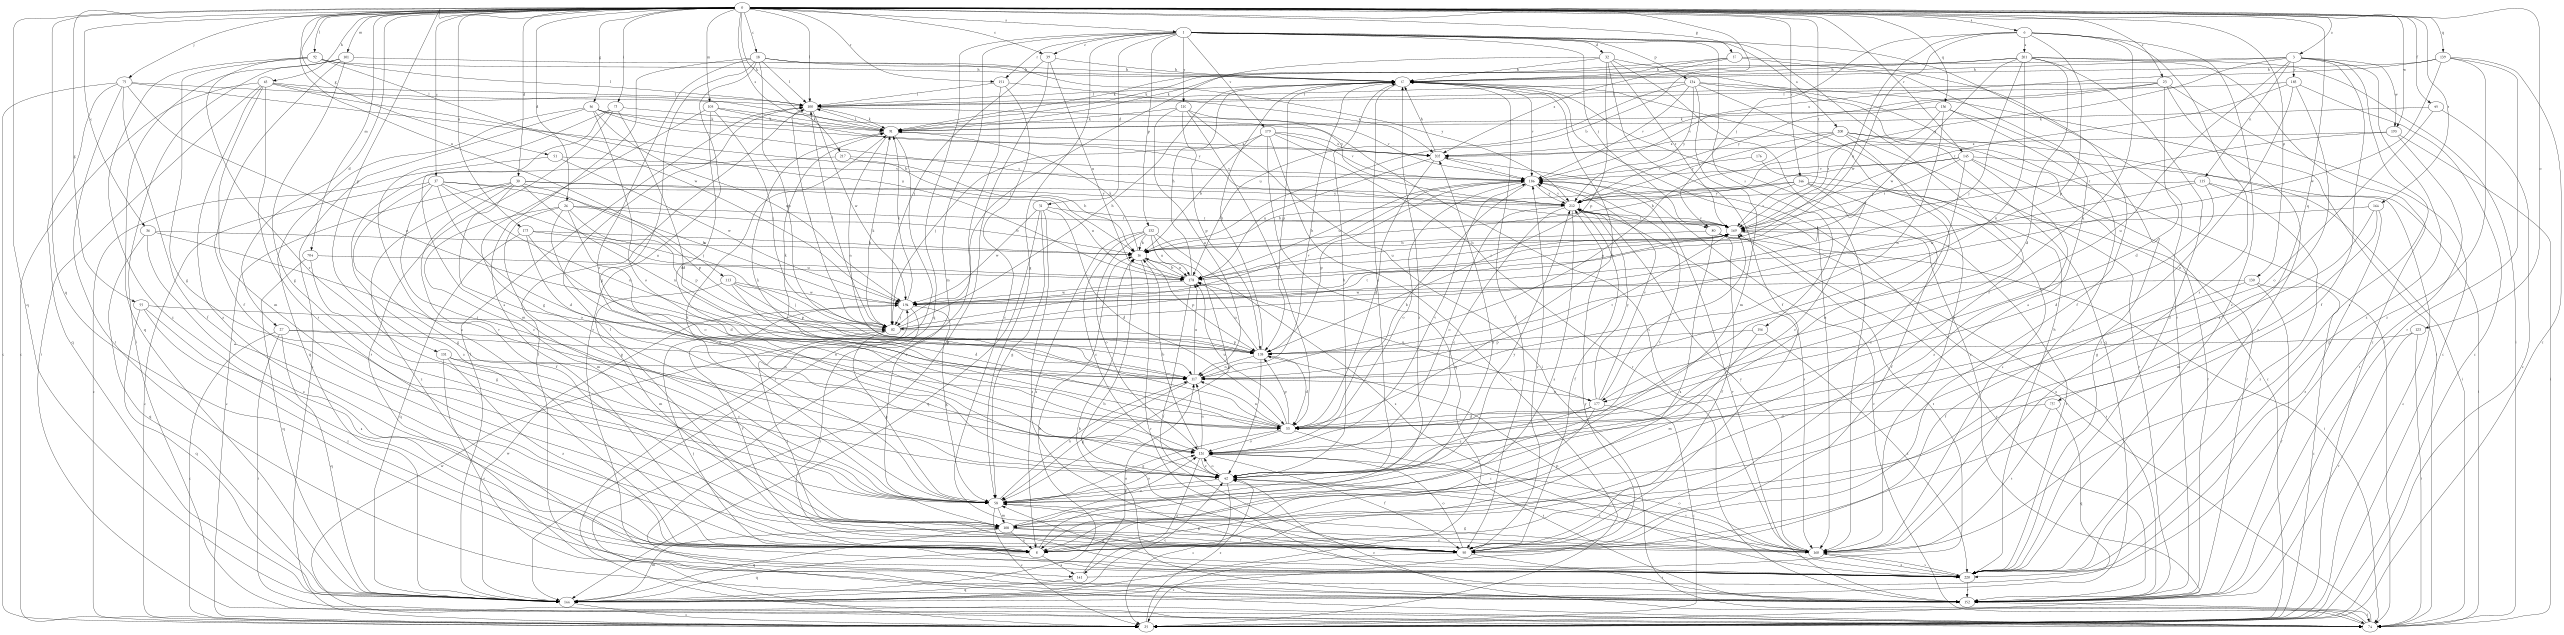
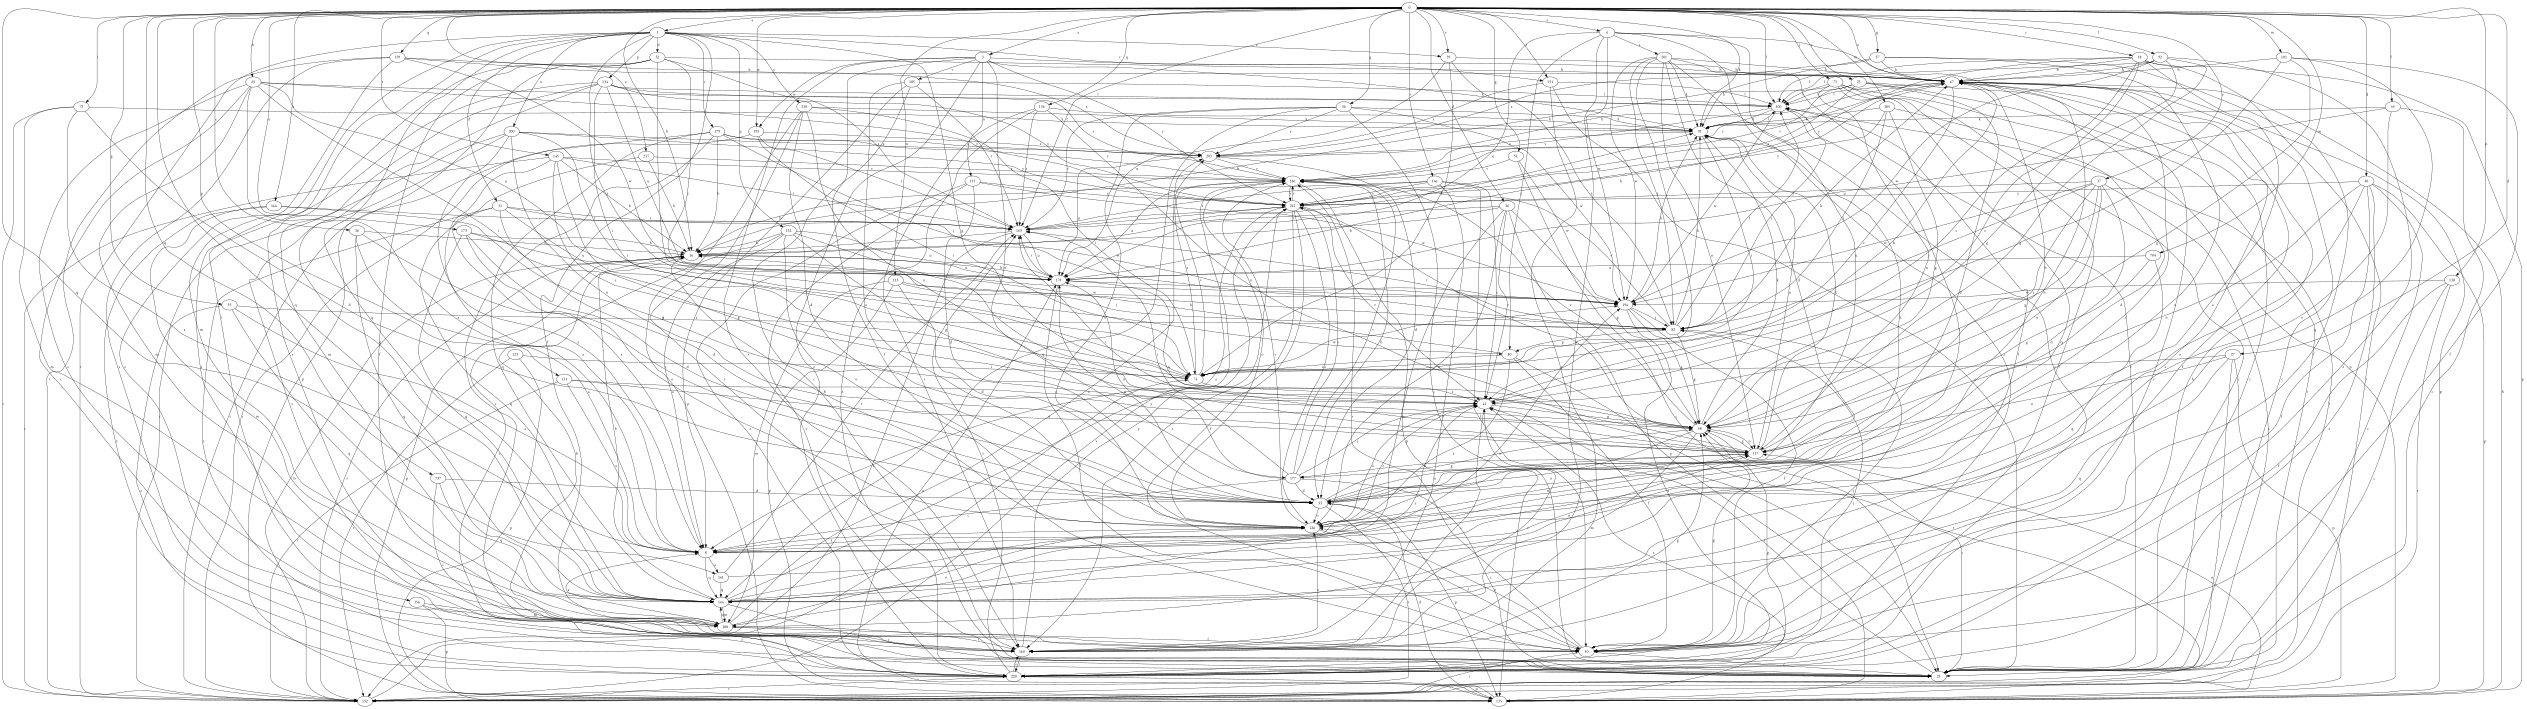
(1833, 12) -> (1694, 10)
(1759, 156) -> none
(866, 194) -> (1729, 214)
(1077, 331) -> (1595, 336)
(1155, 540) -> (1010, 532)
